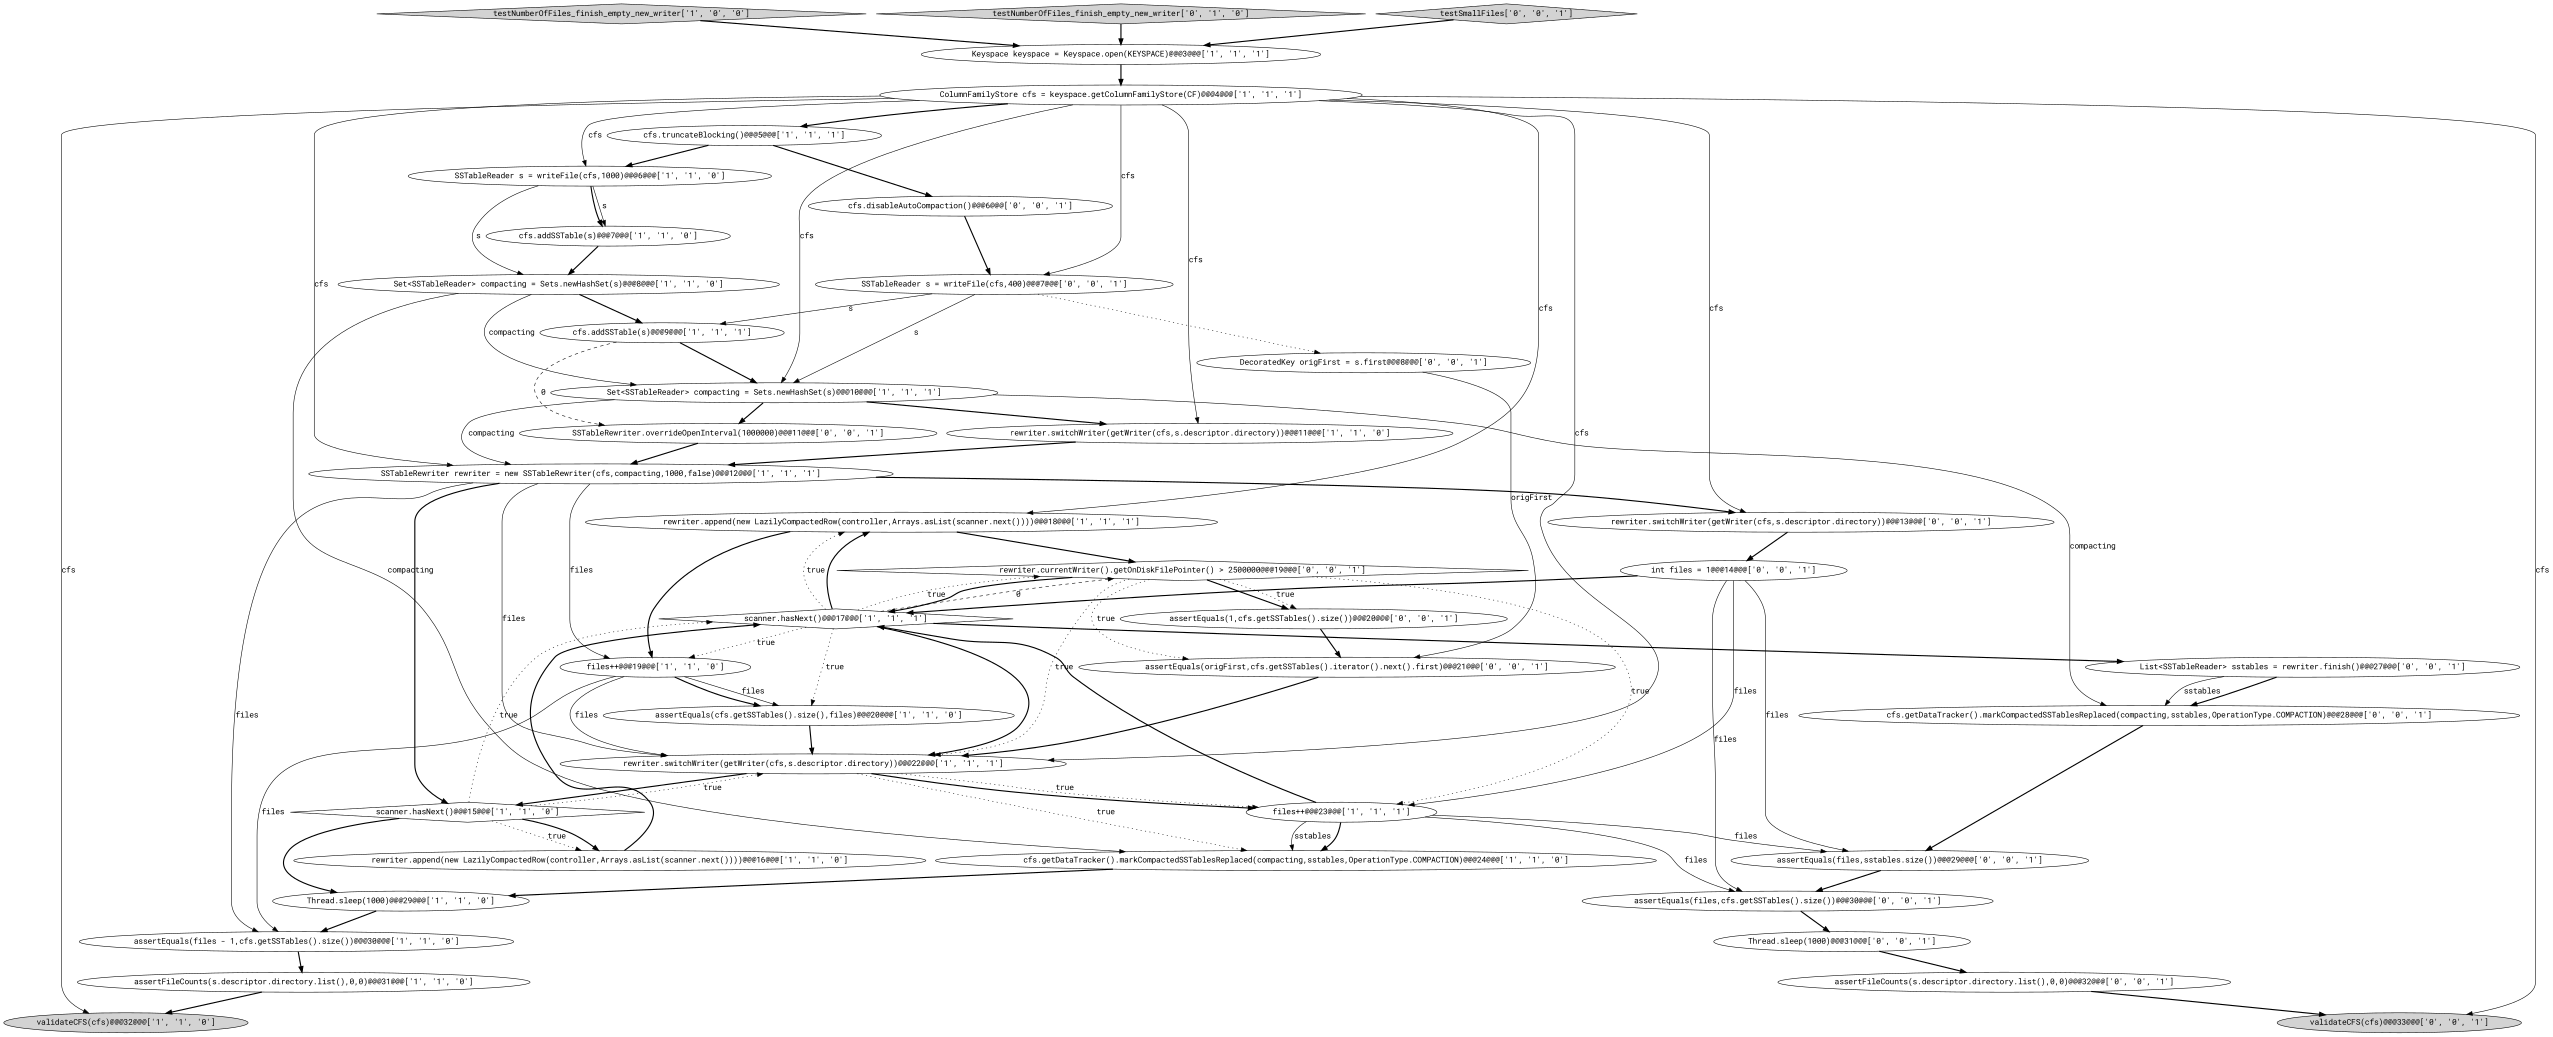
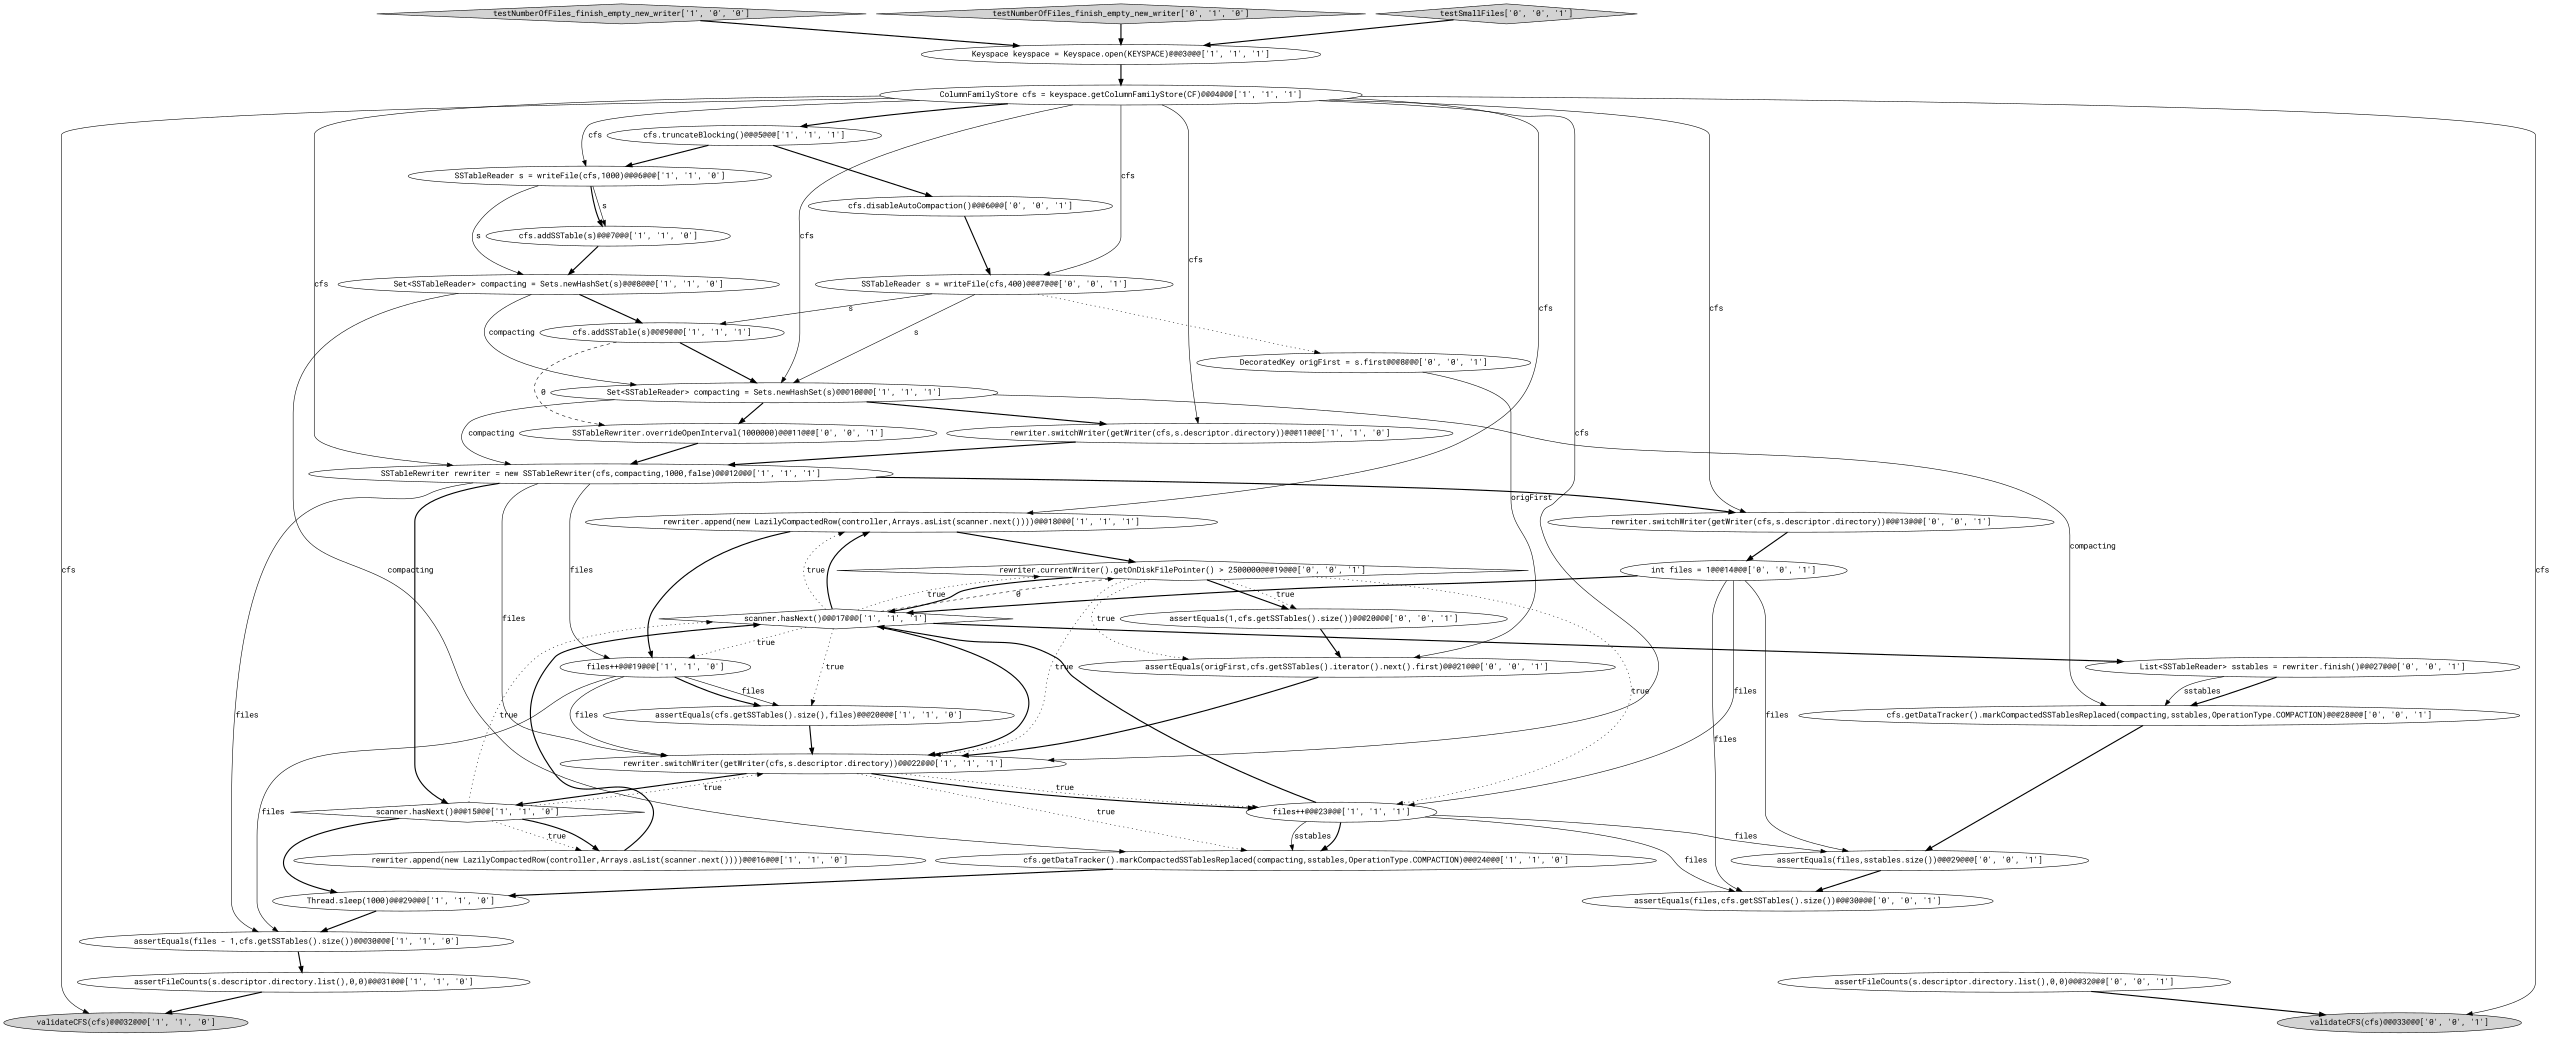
(1842, 942) -> none
